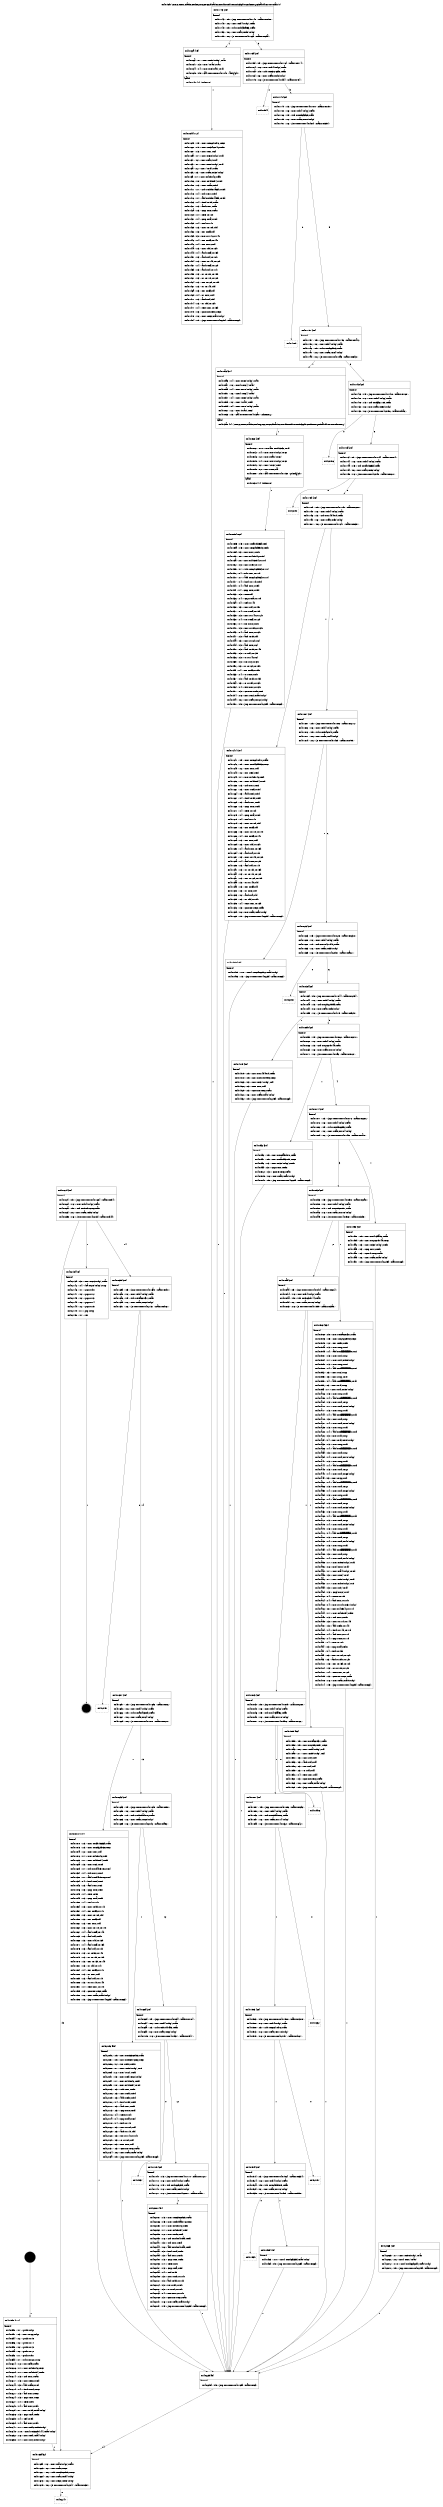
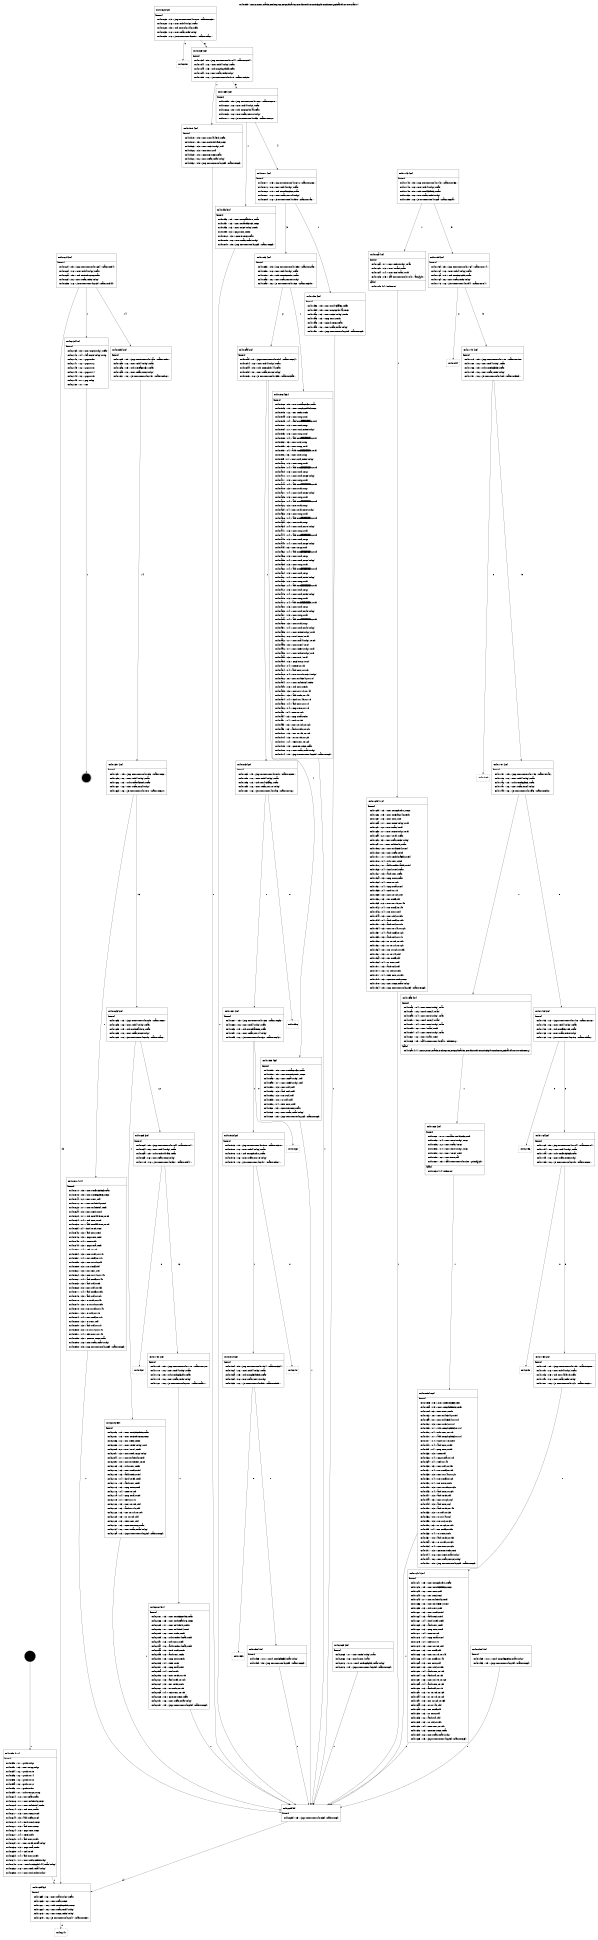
(326, 728) -> none
(102, 1708) -> none
